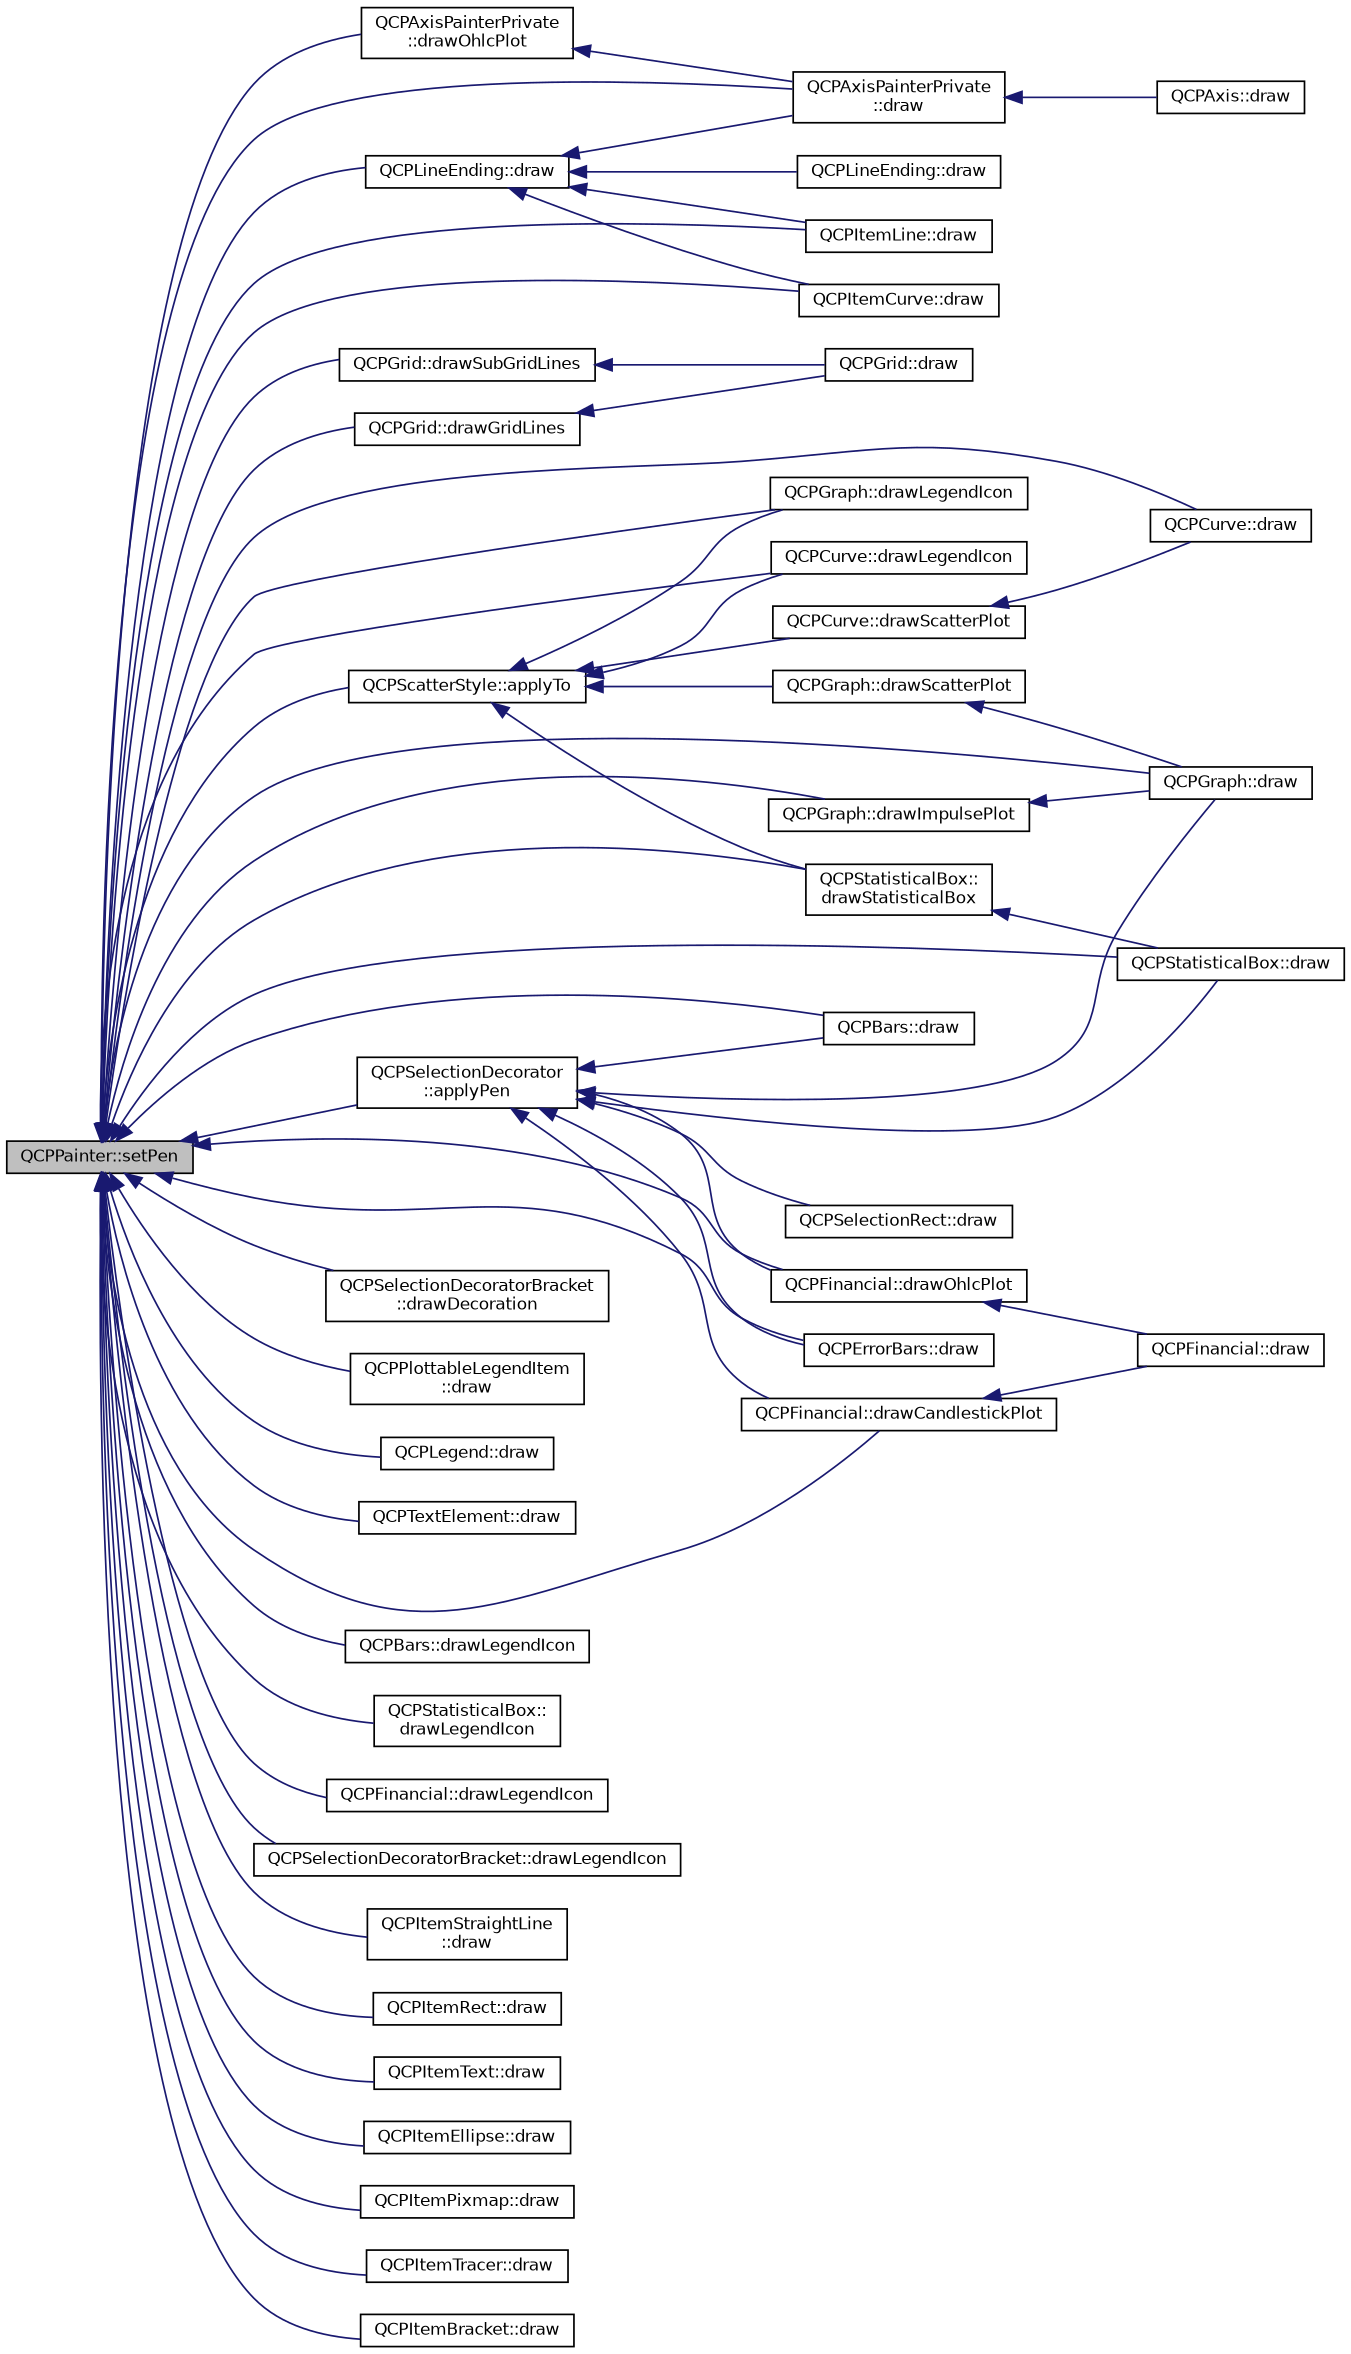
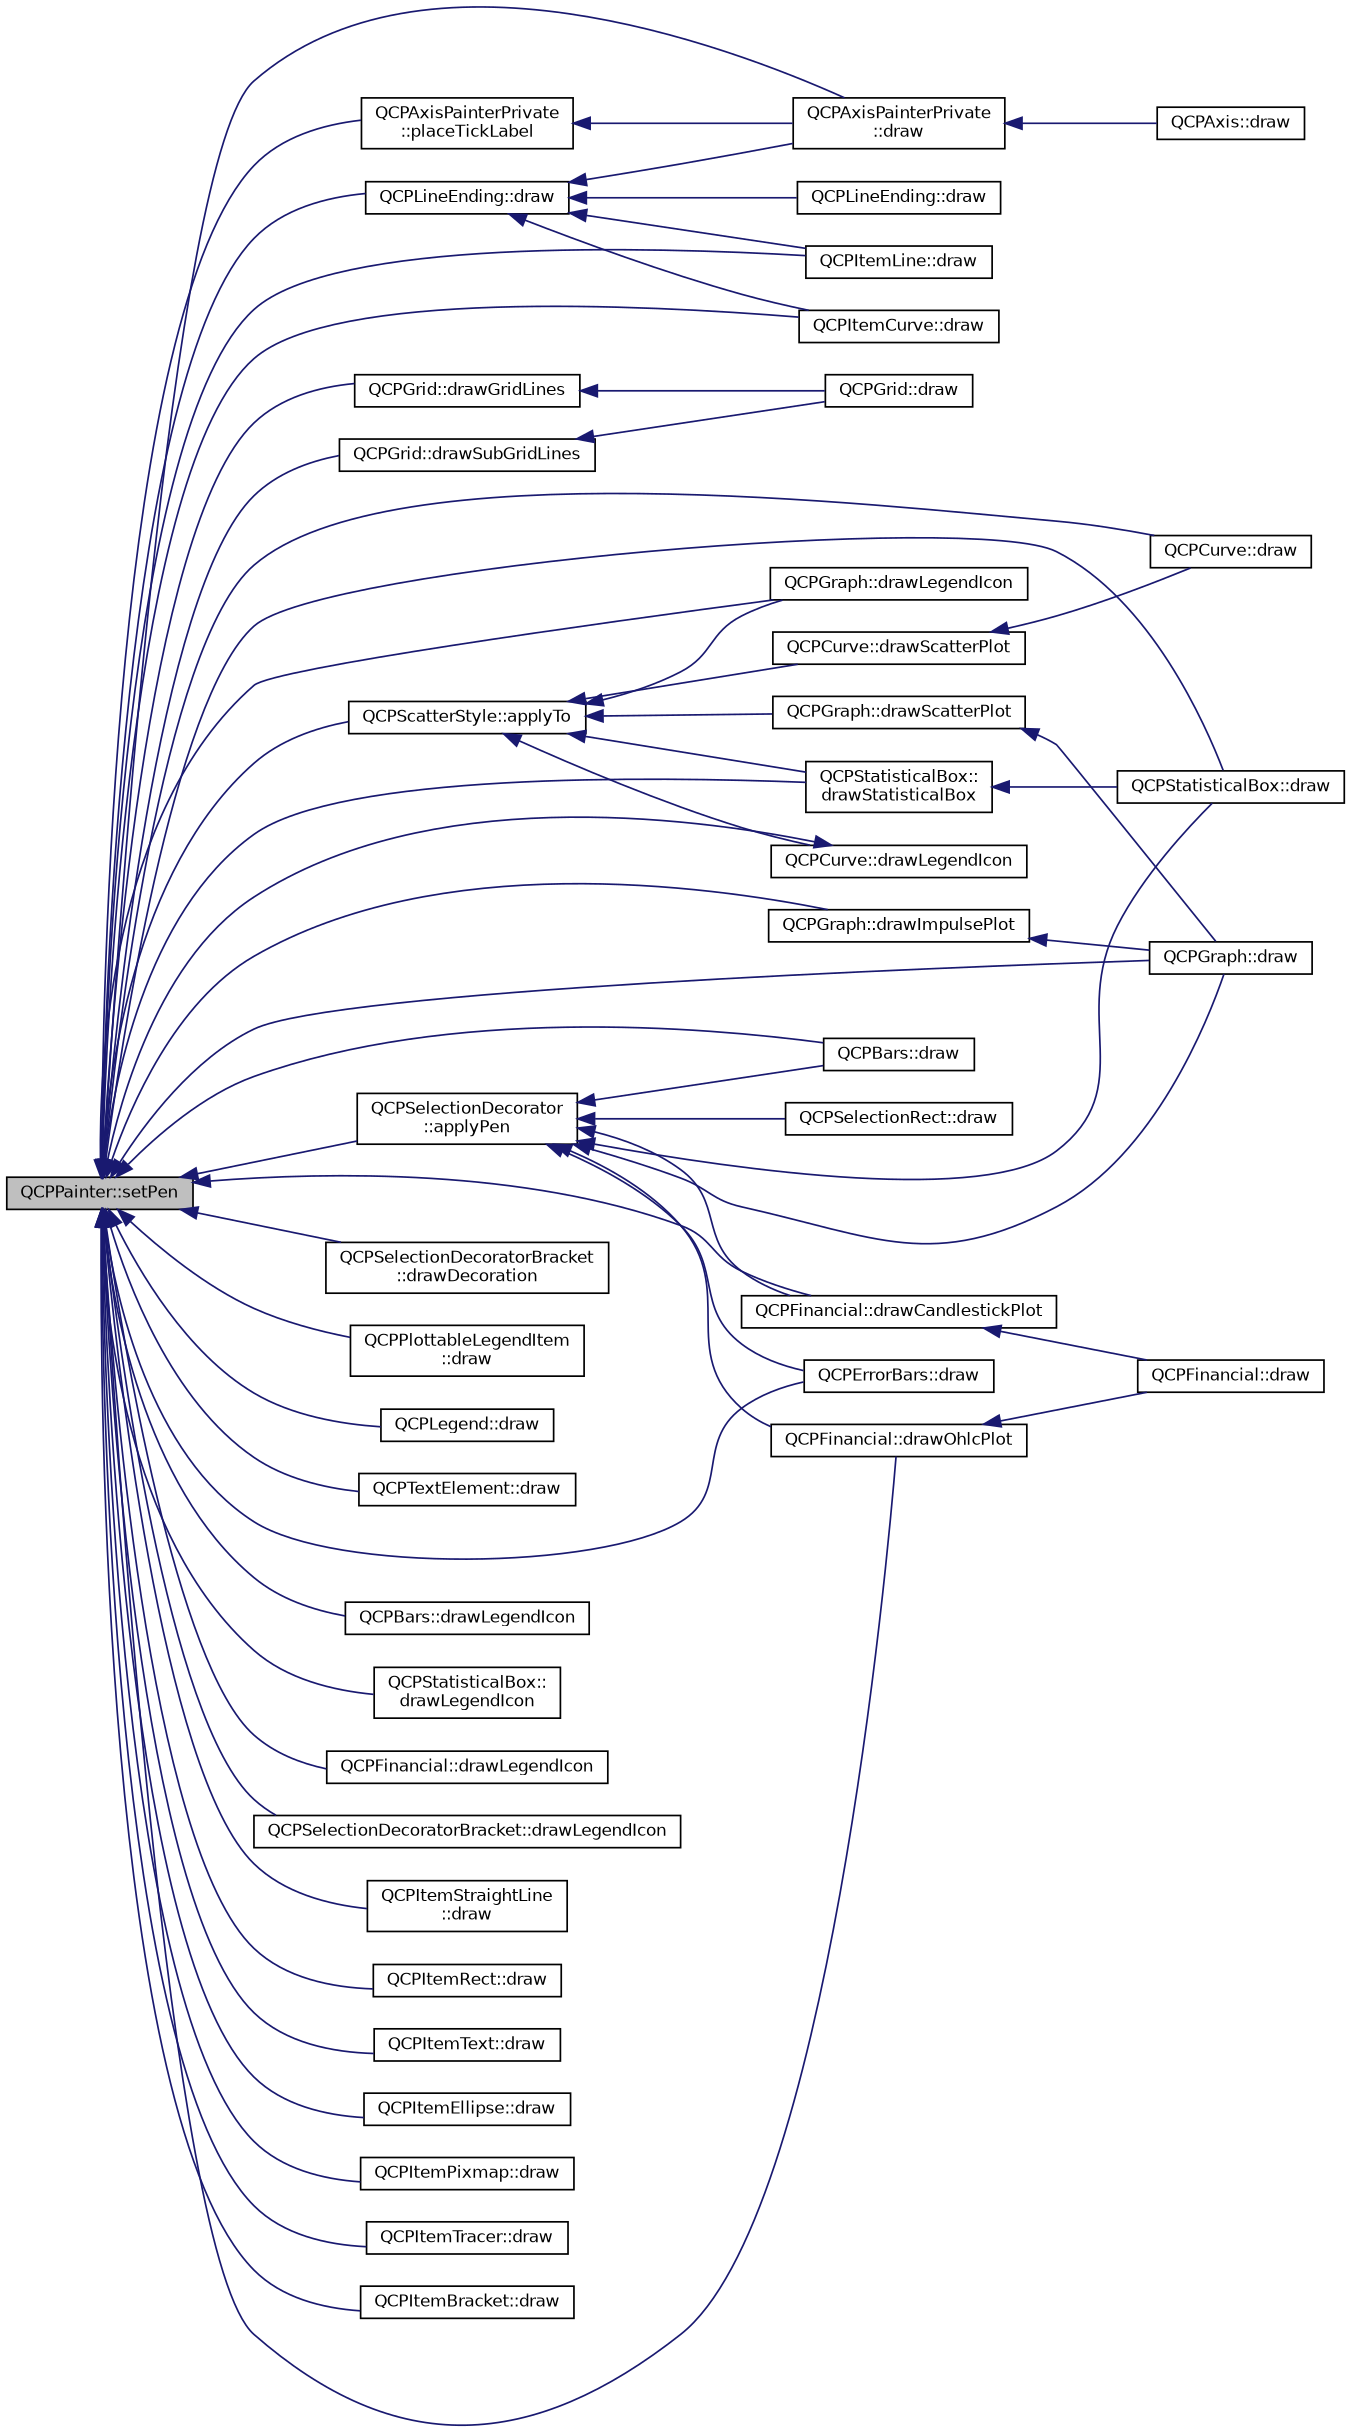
(467, 33) -> (467, 123)
(261, 652) -> (369, 846)
